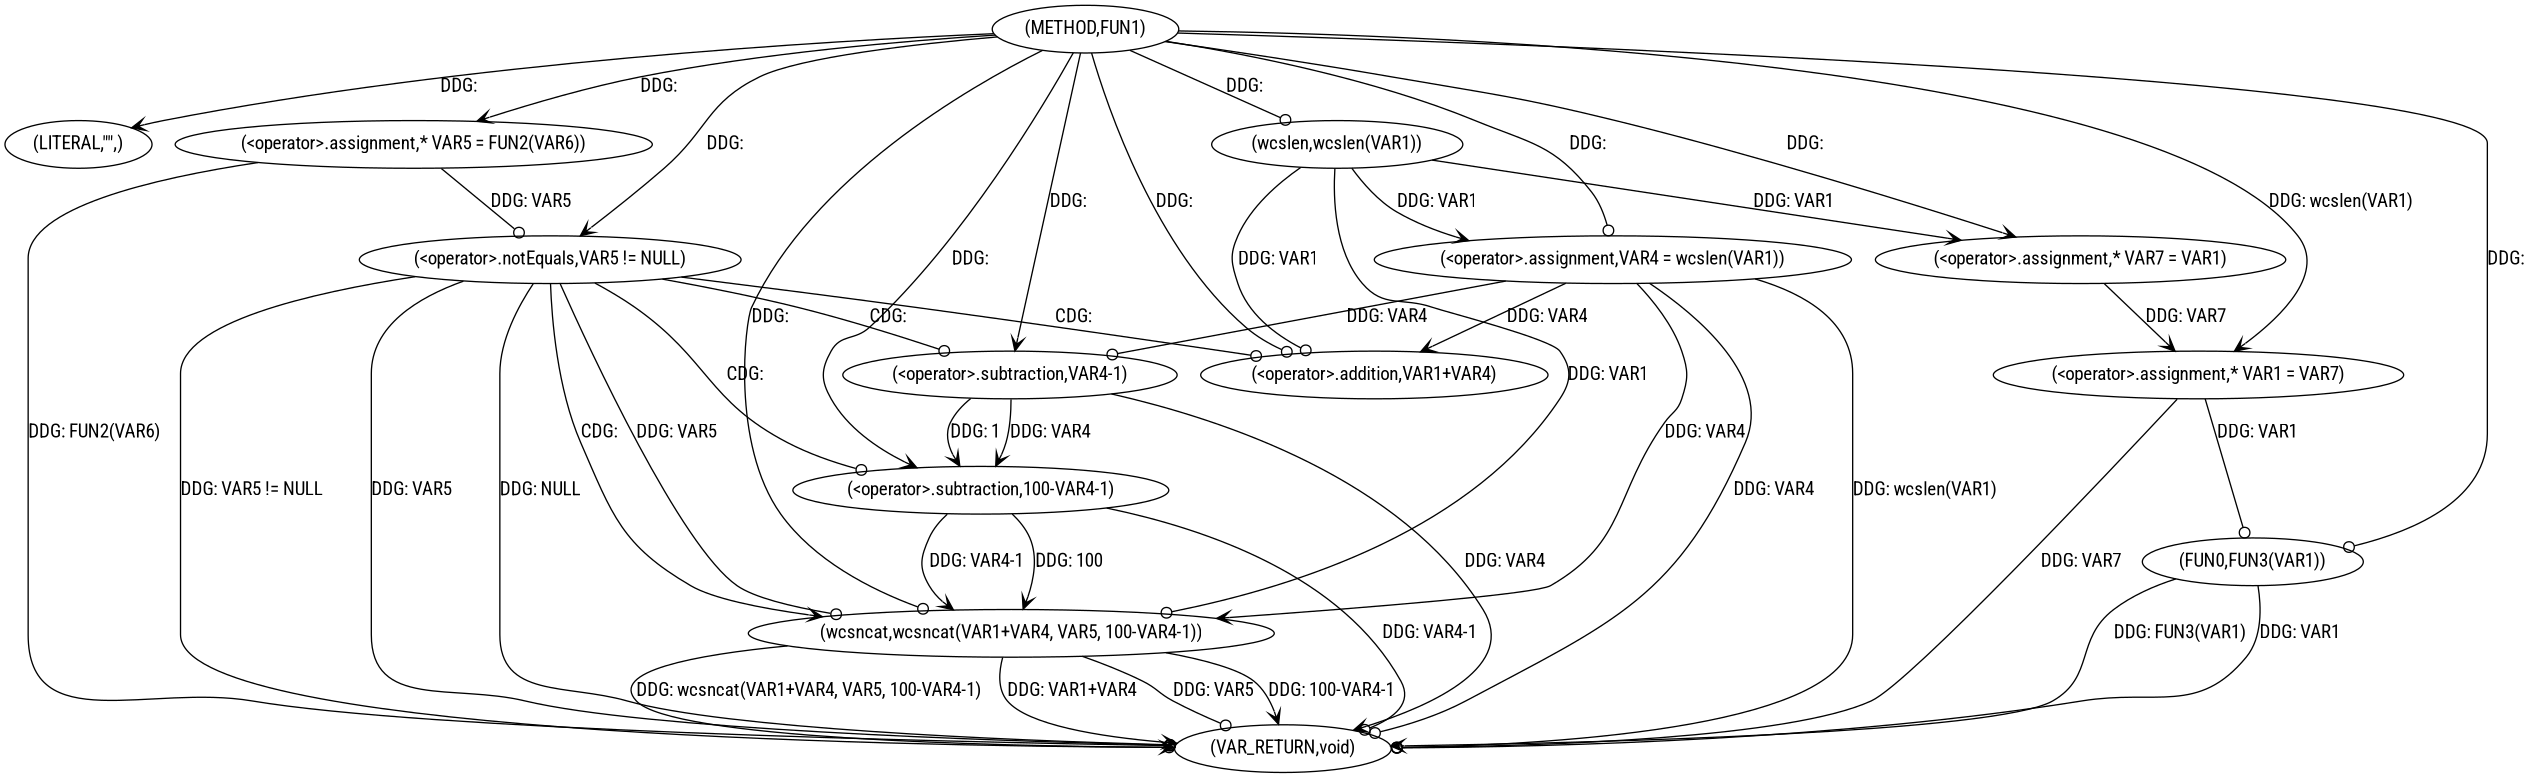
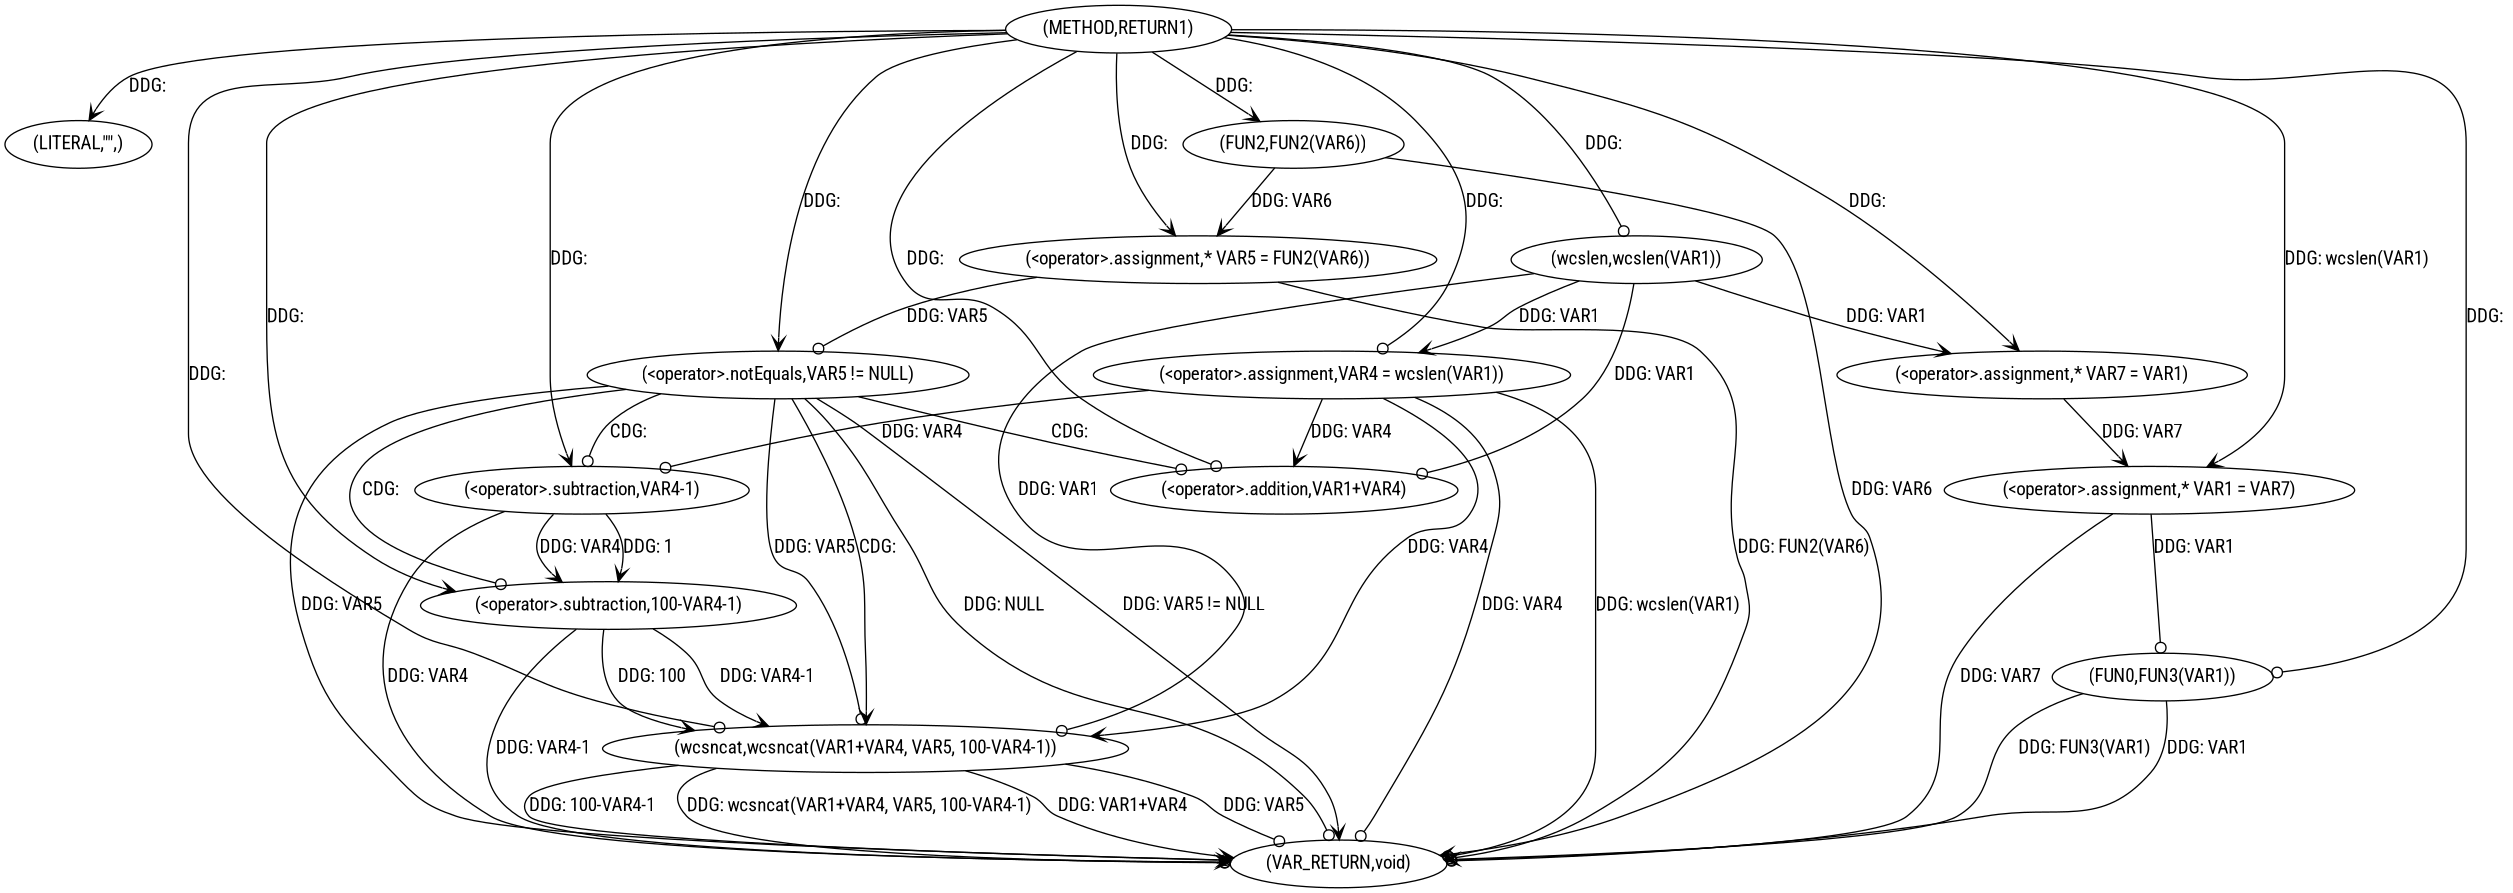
(1086, 29) -> (1119, 29)
none -> (1294, 144)
